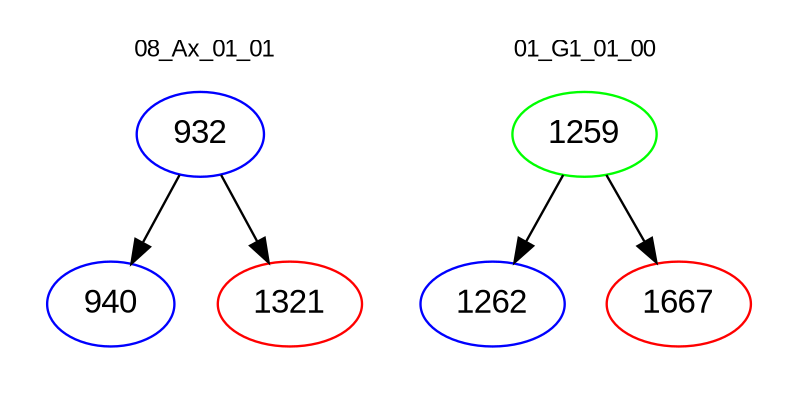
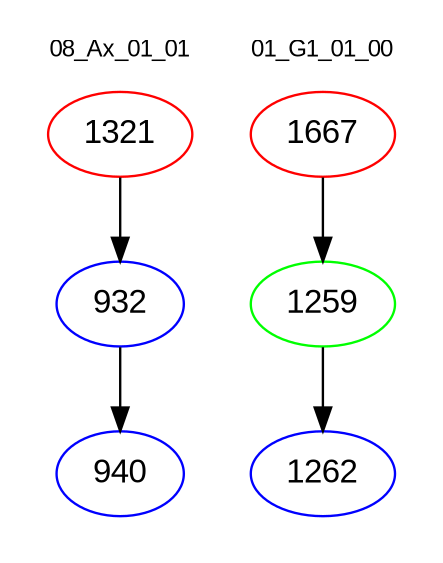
(239, 208) -> (120, 208)
(625, 208) -> (323, 208)
